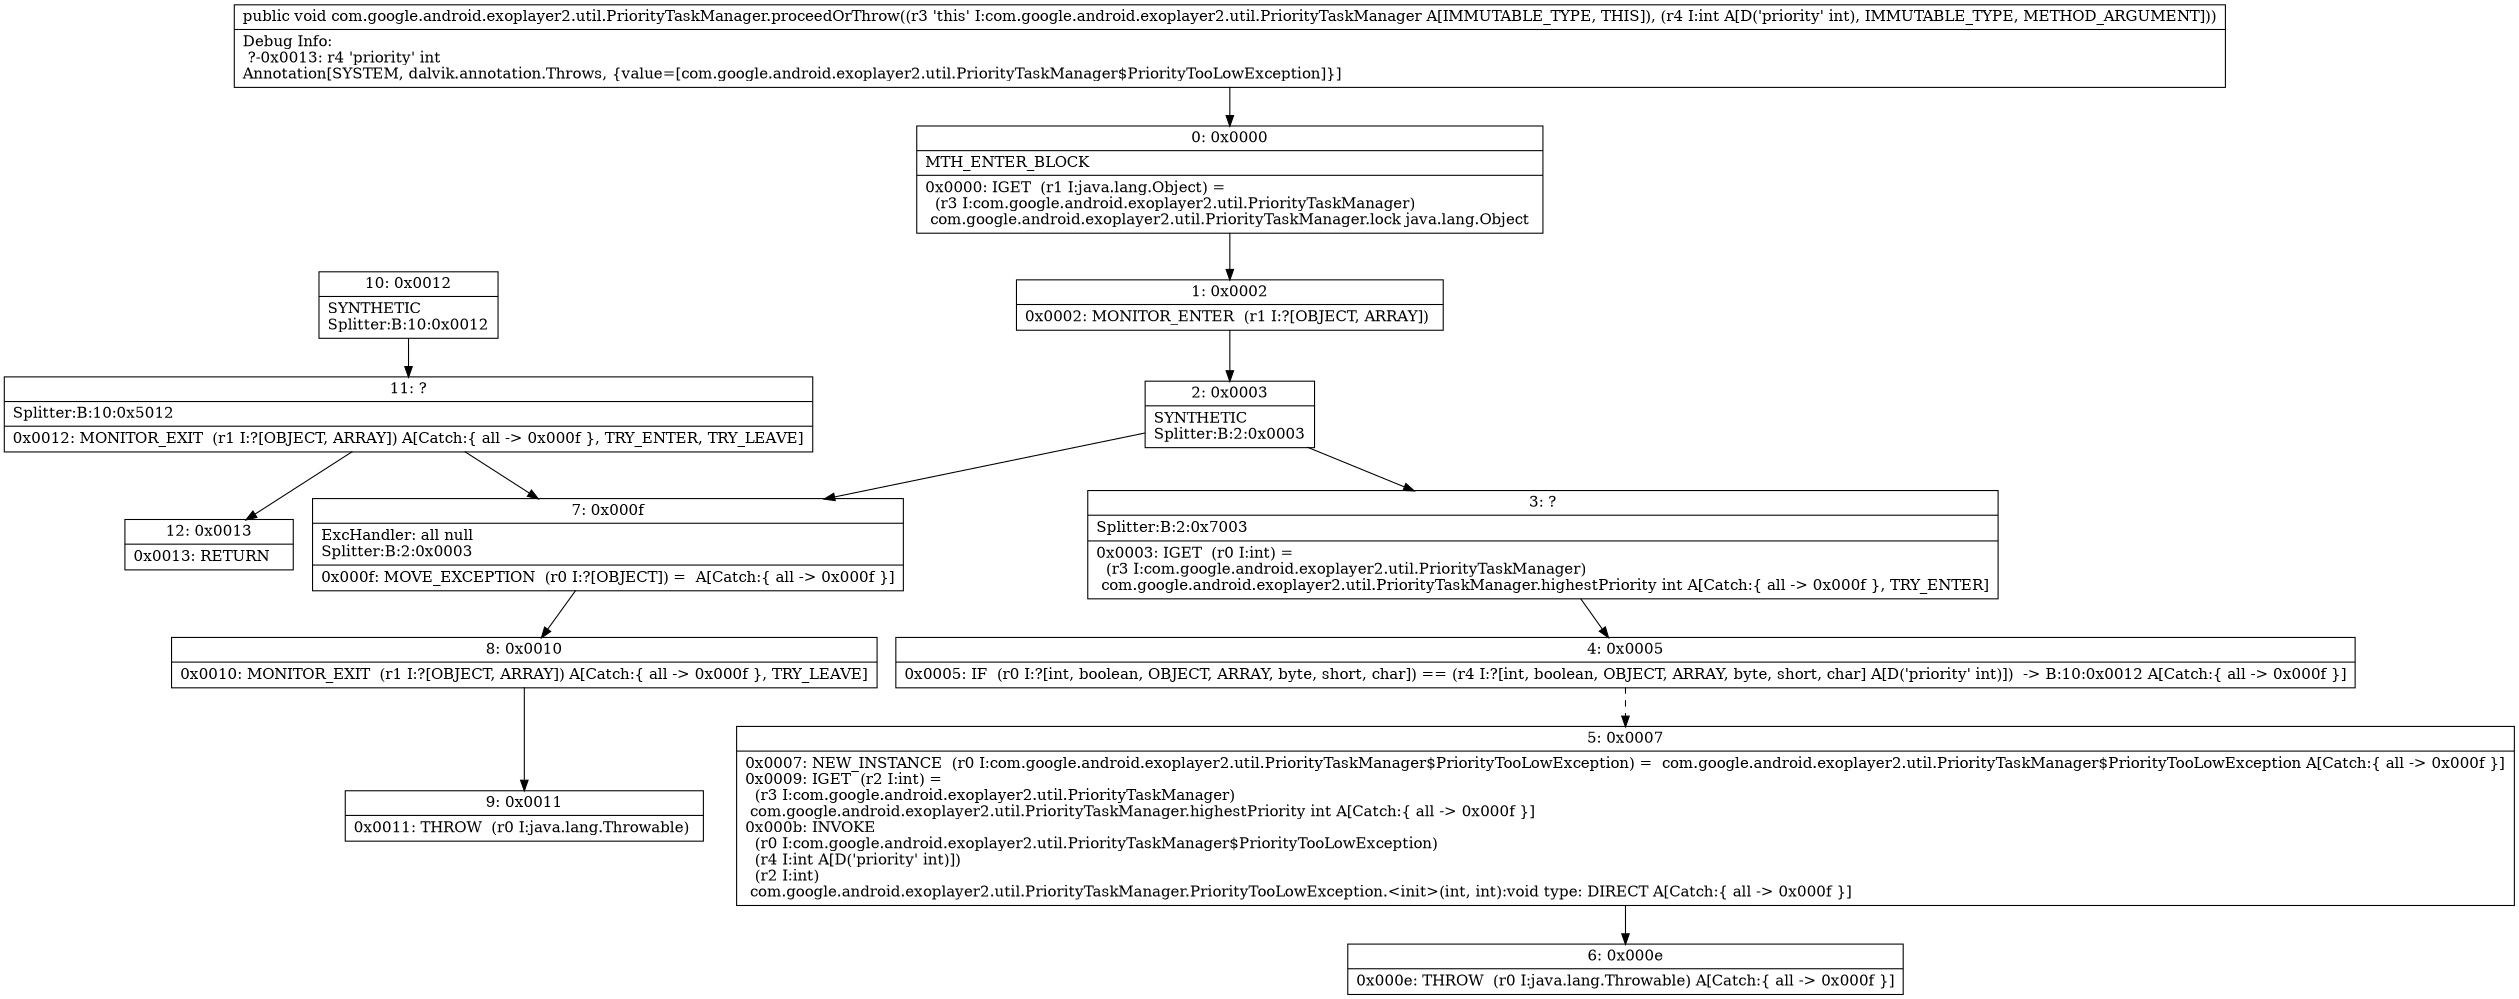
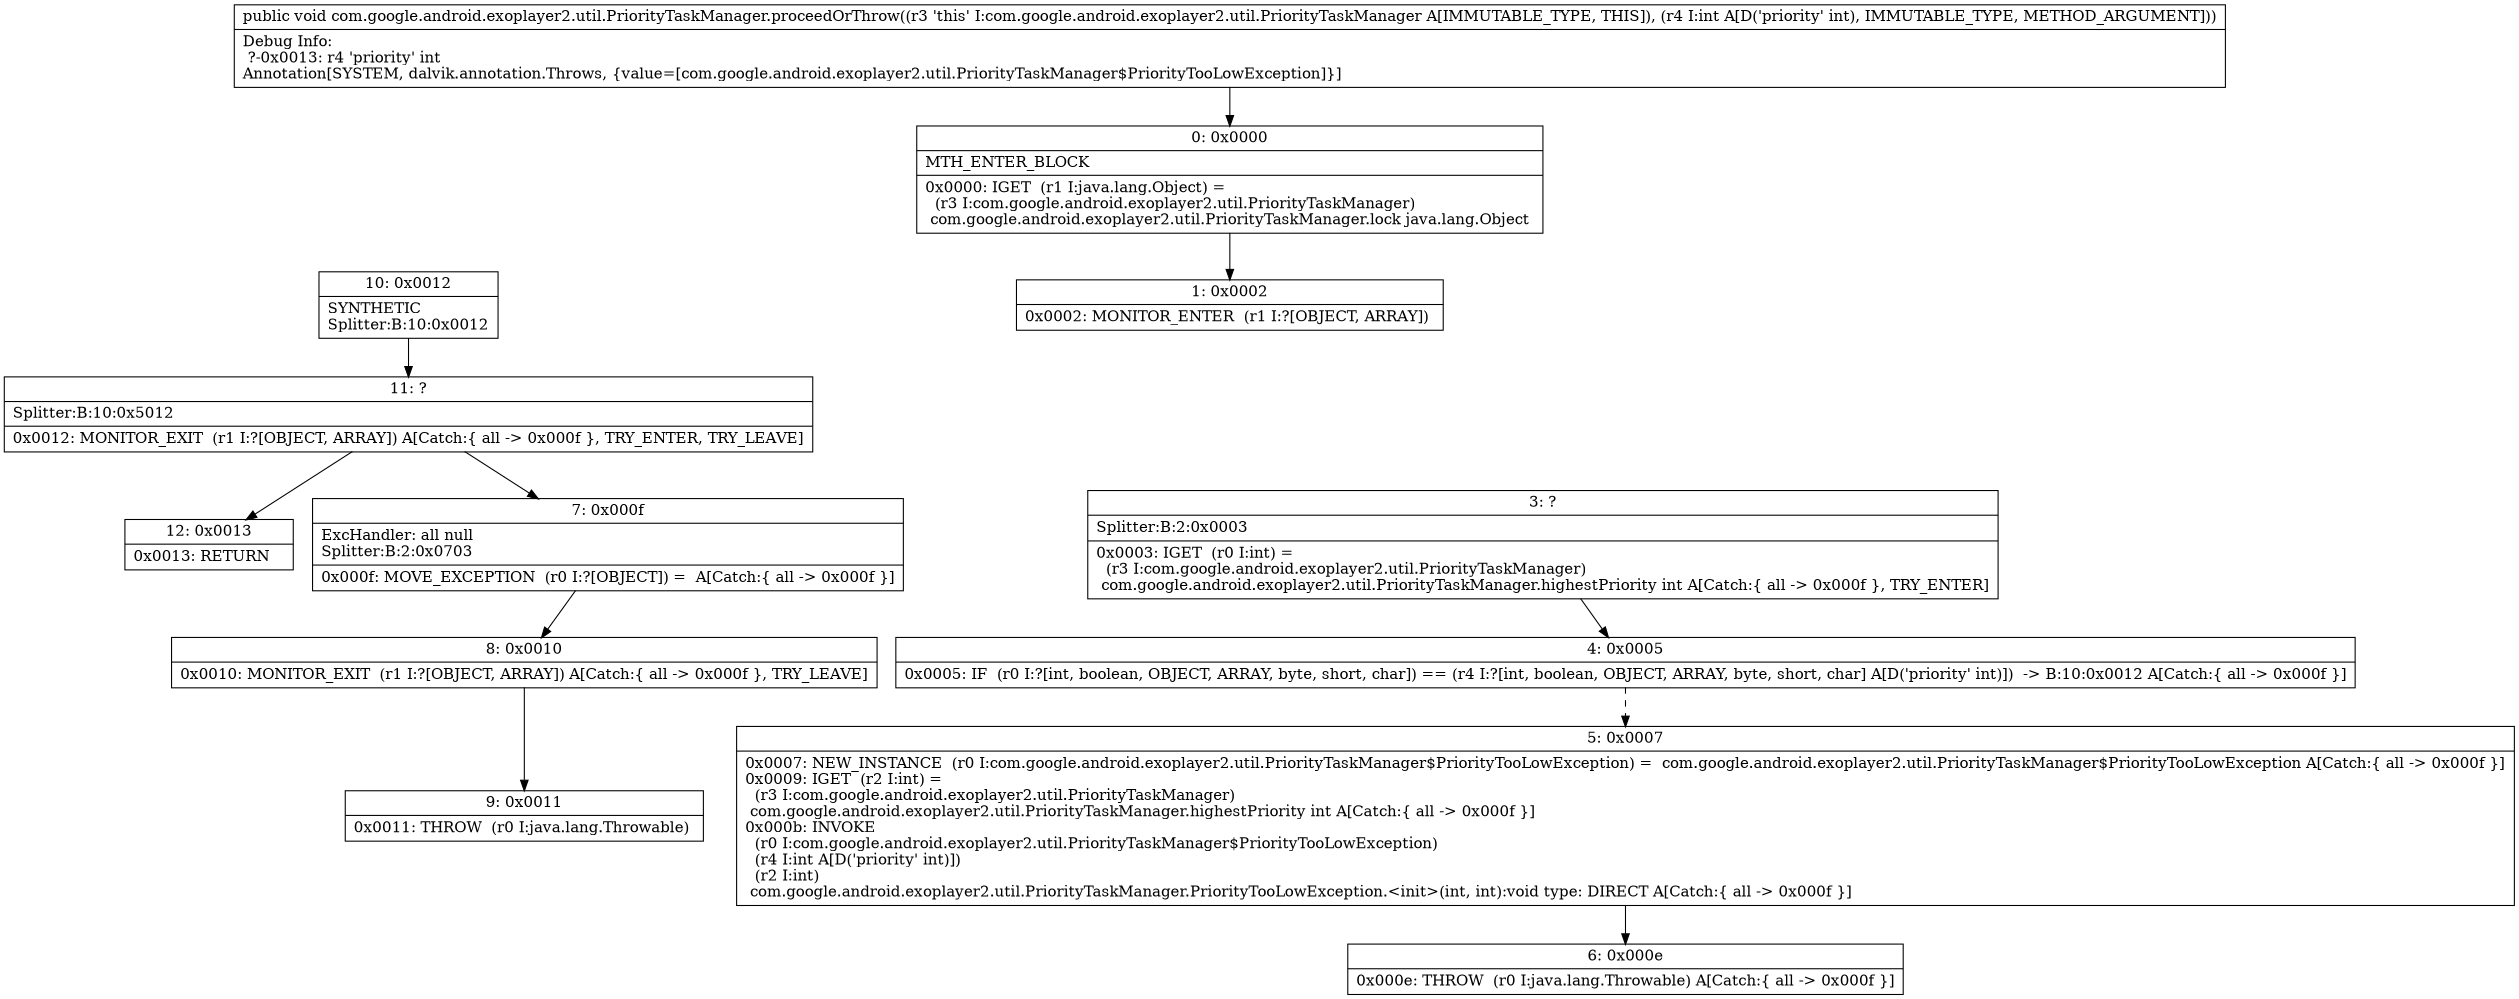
(1230, 414) -> none
(1172, 528) -> (1172, 528)
(397, 552) -> (397, 552)
